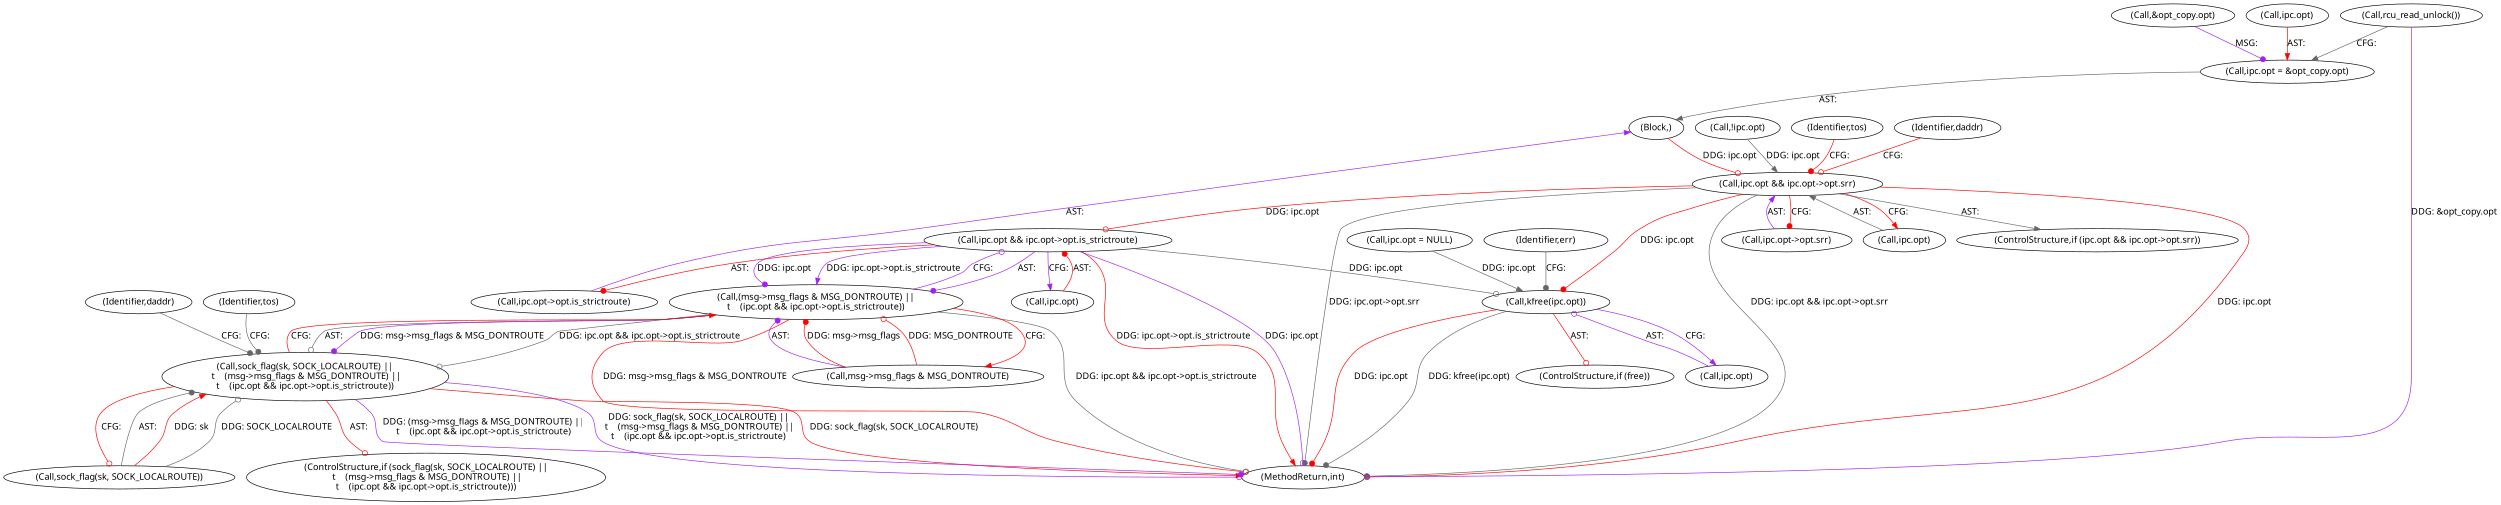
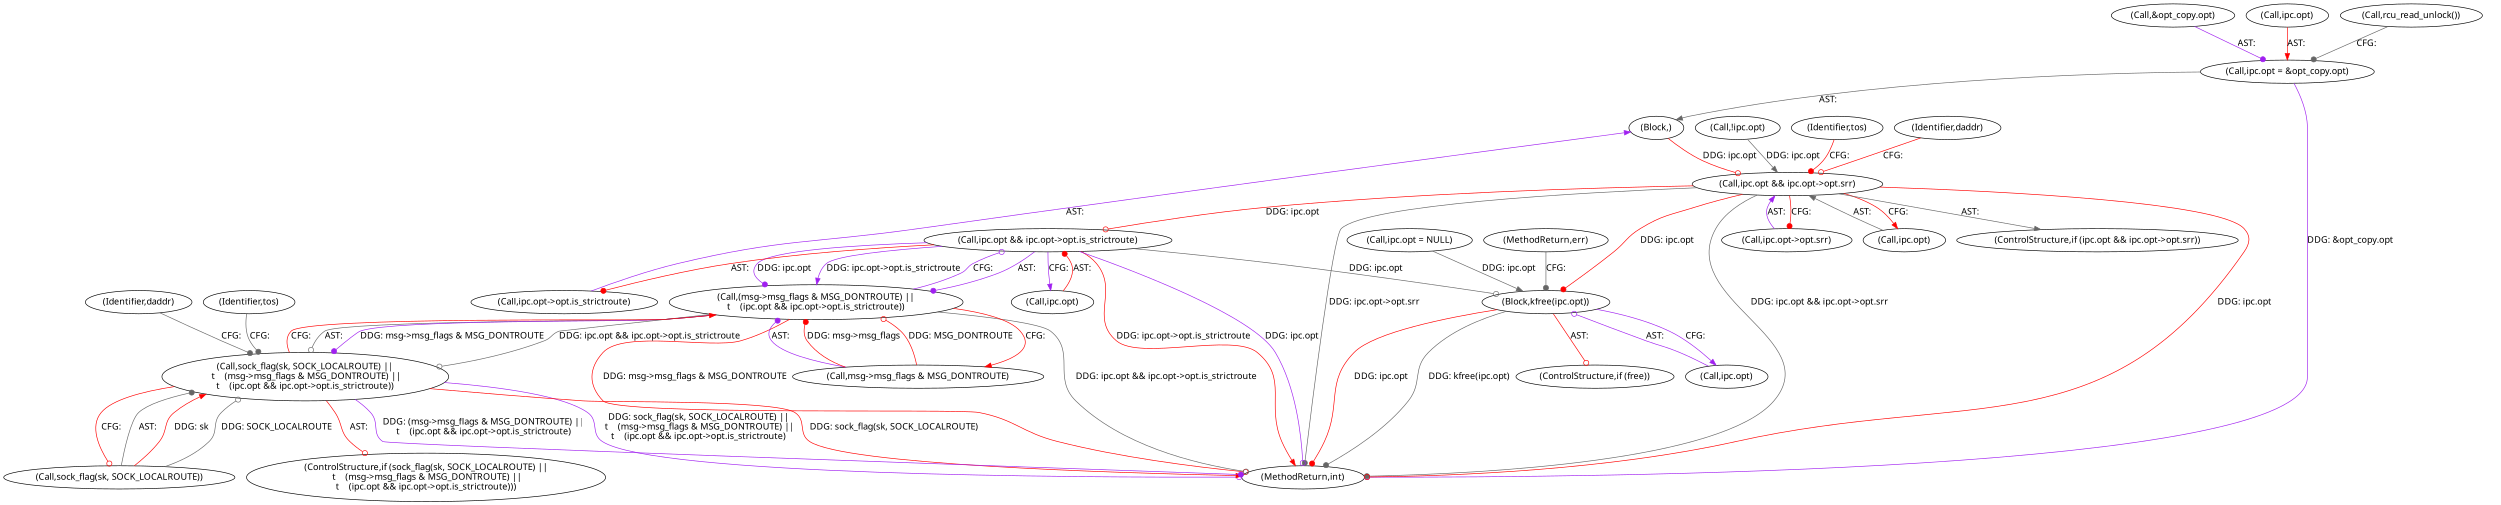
(2352, 42) -> (2352, 42)
(2248, 44) -> (2248, 44)
(1546, 240) -> (1546, 240)
(1546, 302) -> (1546, 302)
(2083, 457) -> (1995, 457)
